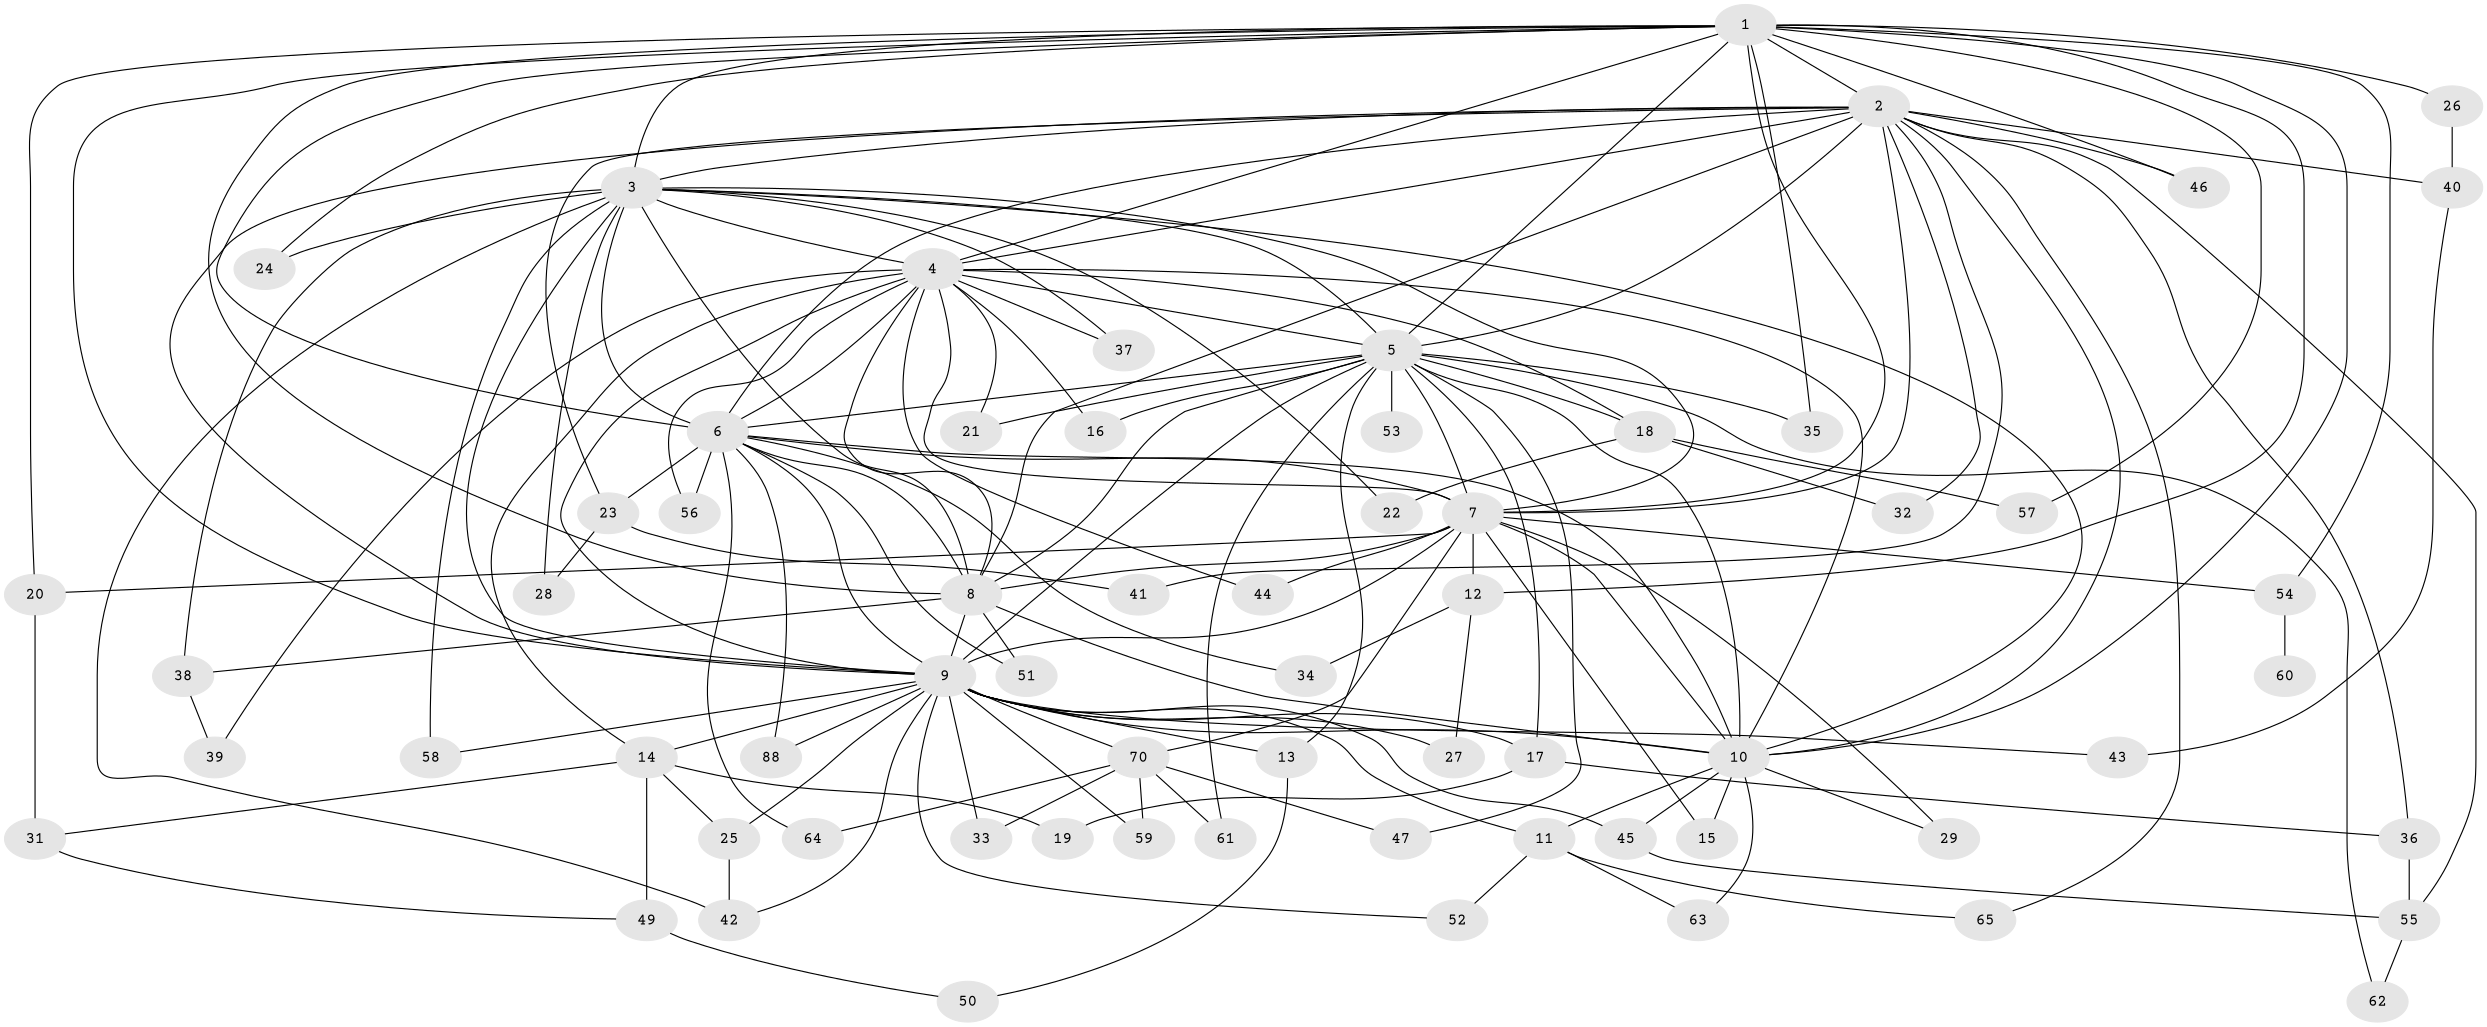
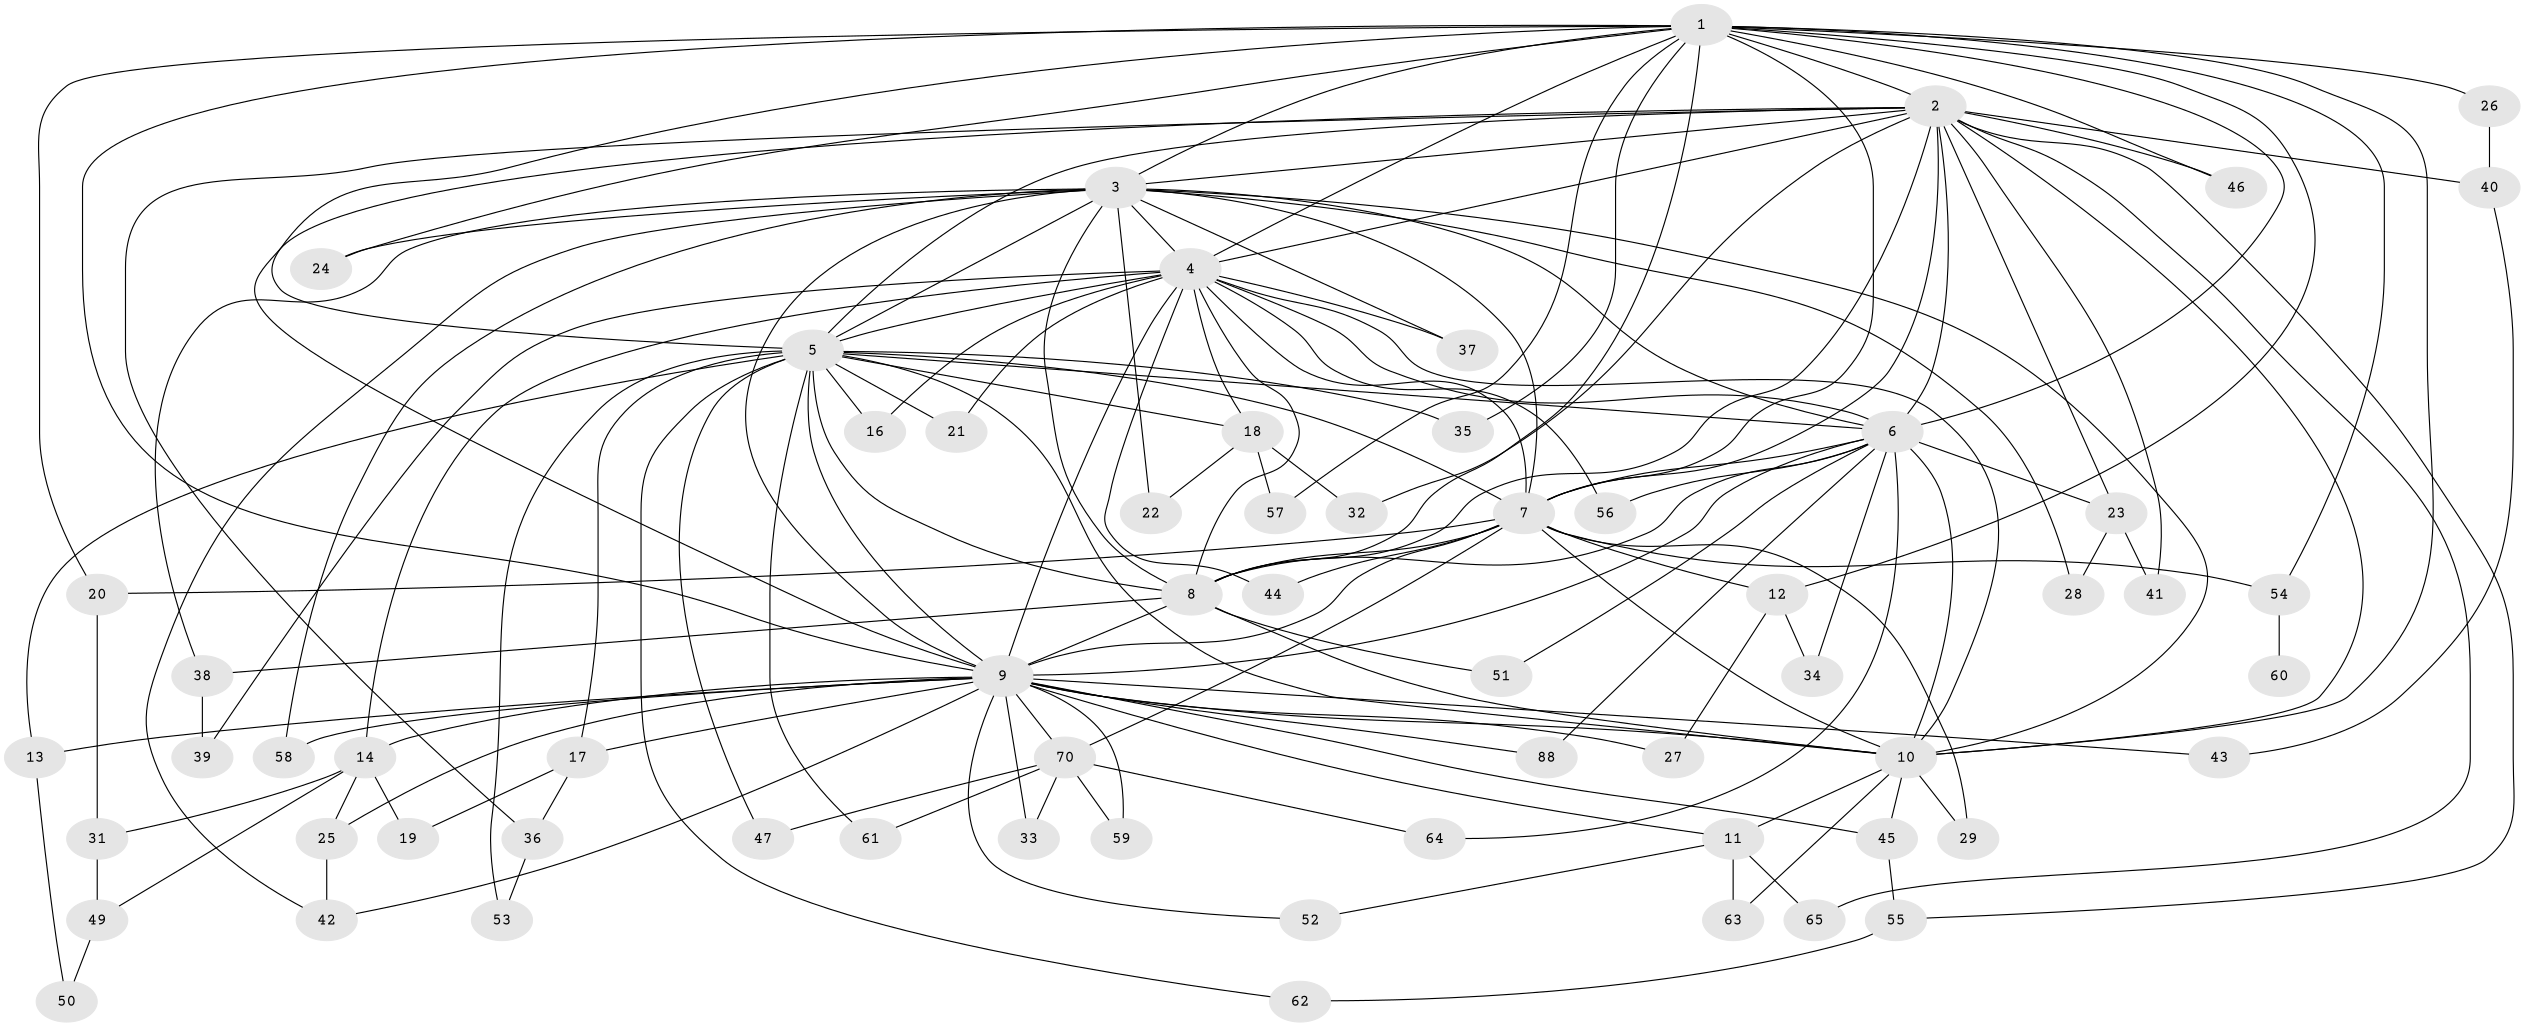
(1707, 839) -> none
(2409, 880) -> (515, 885)
